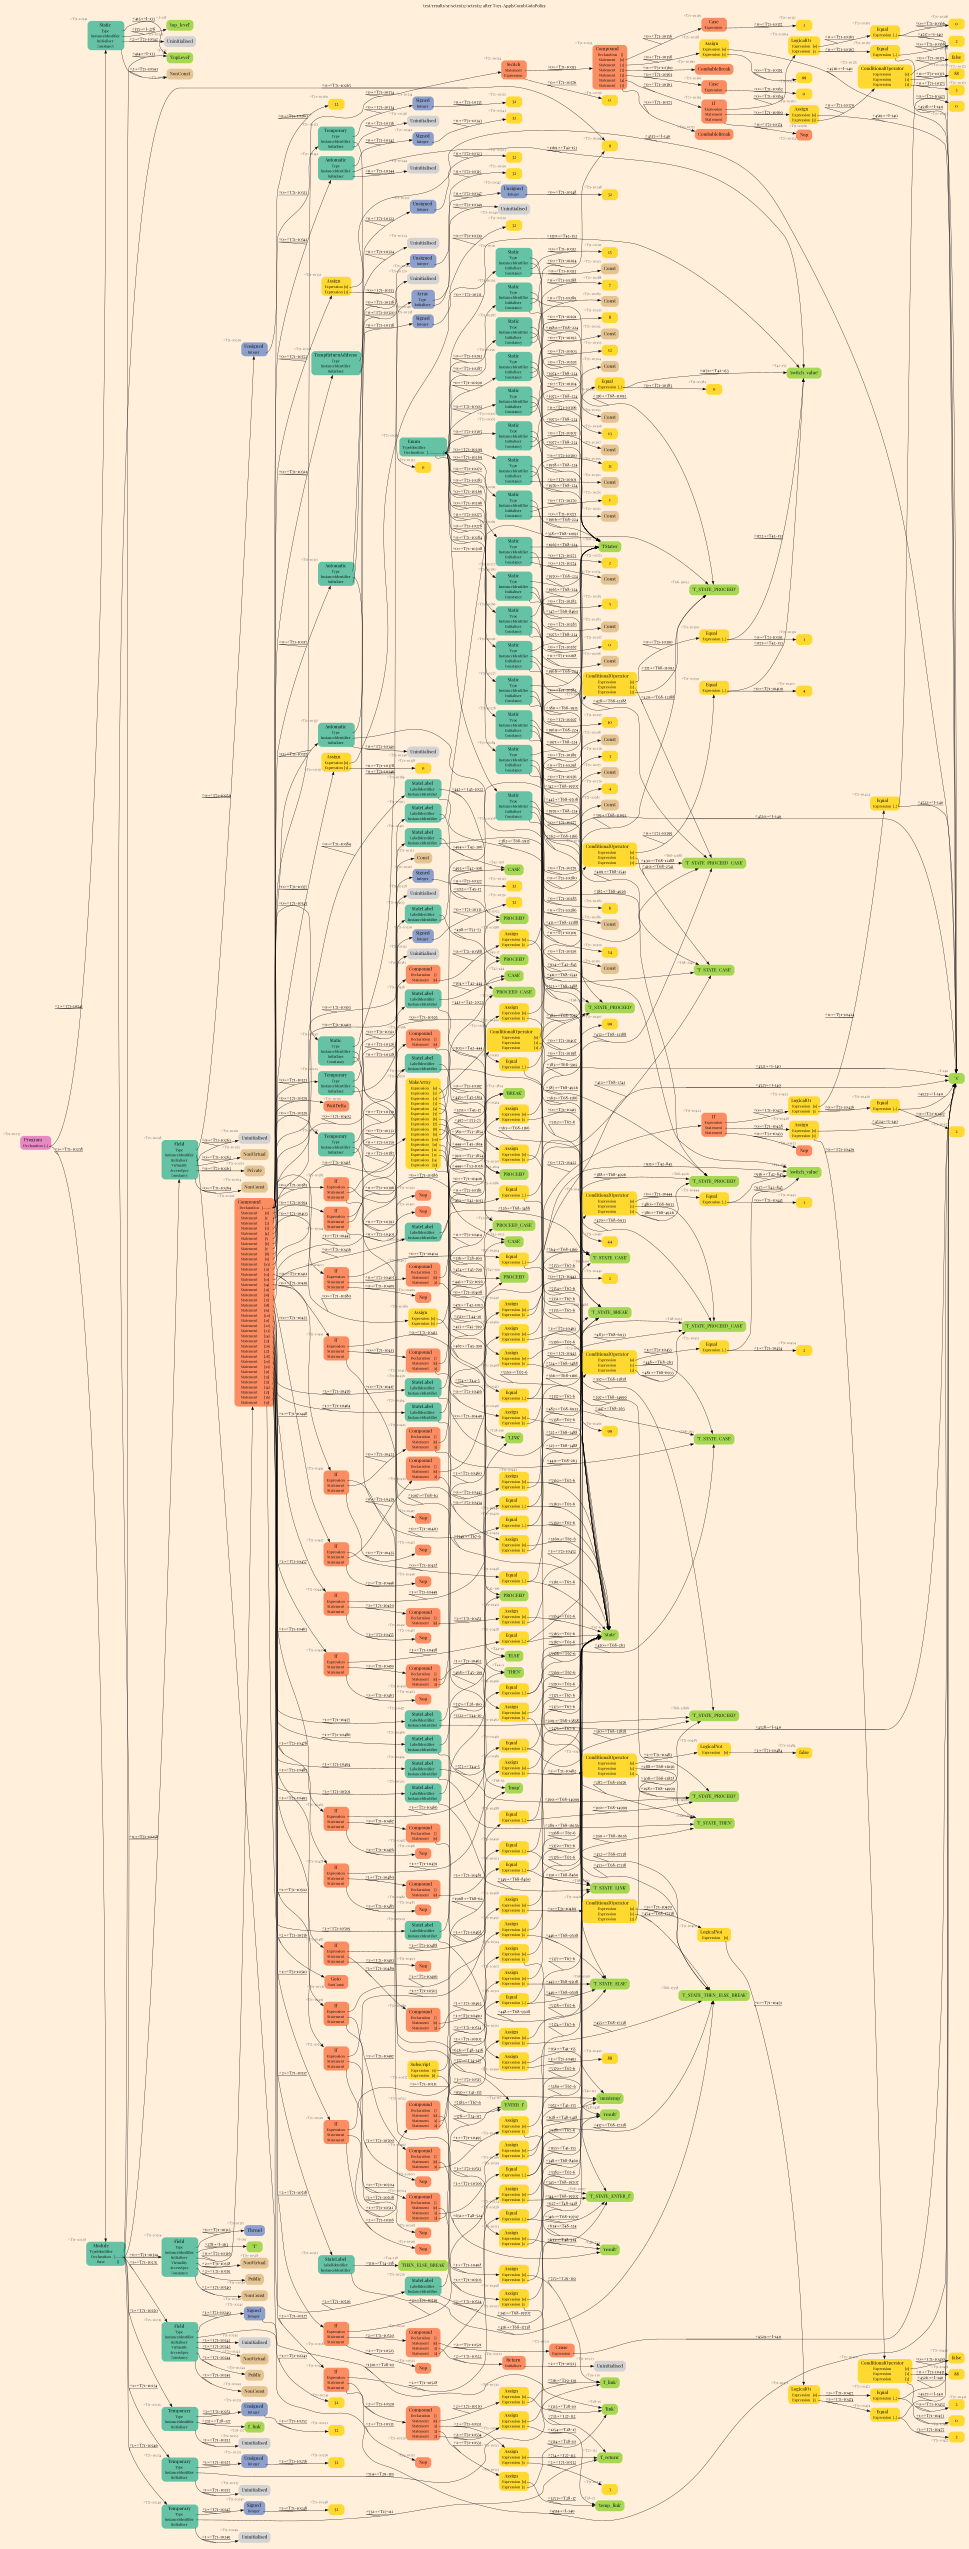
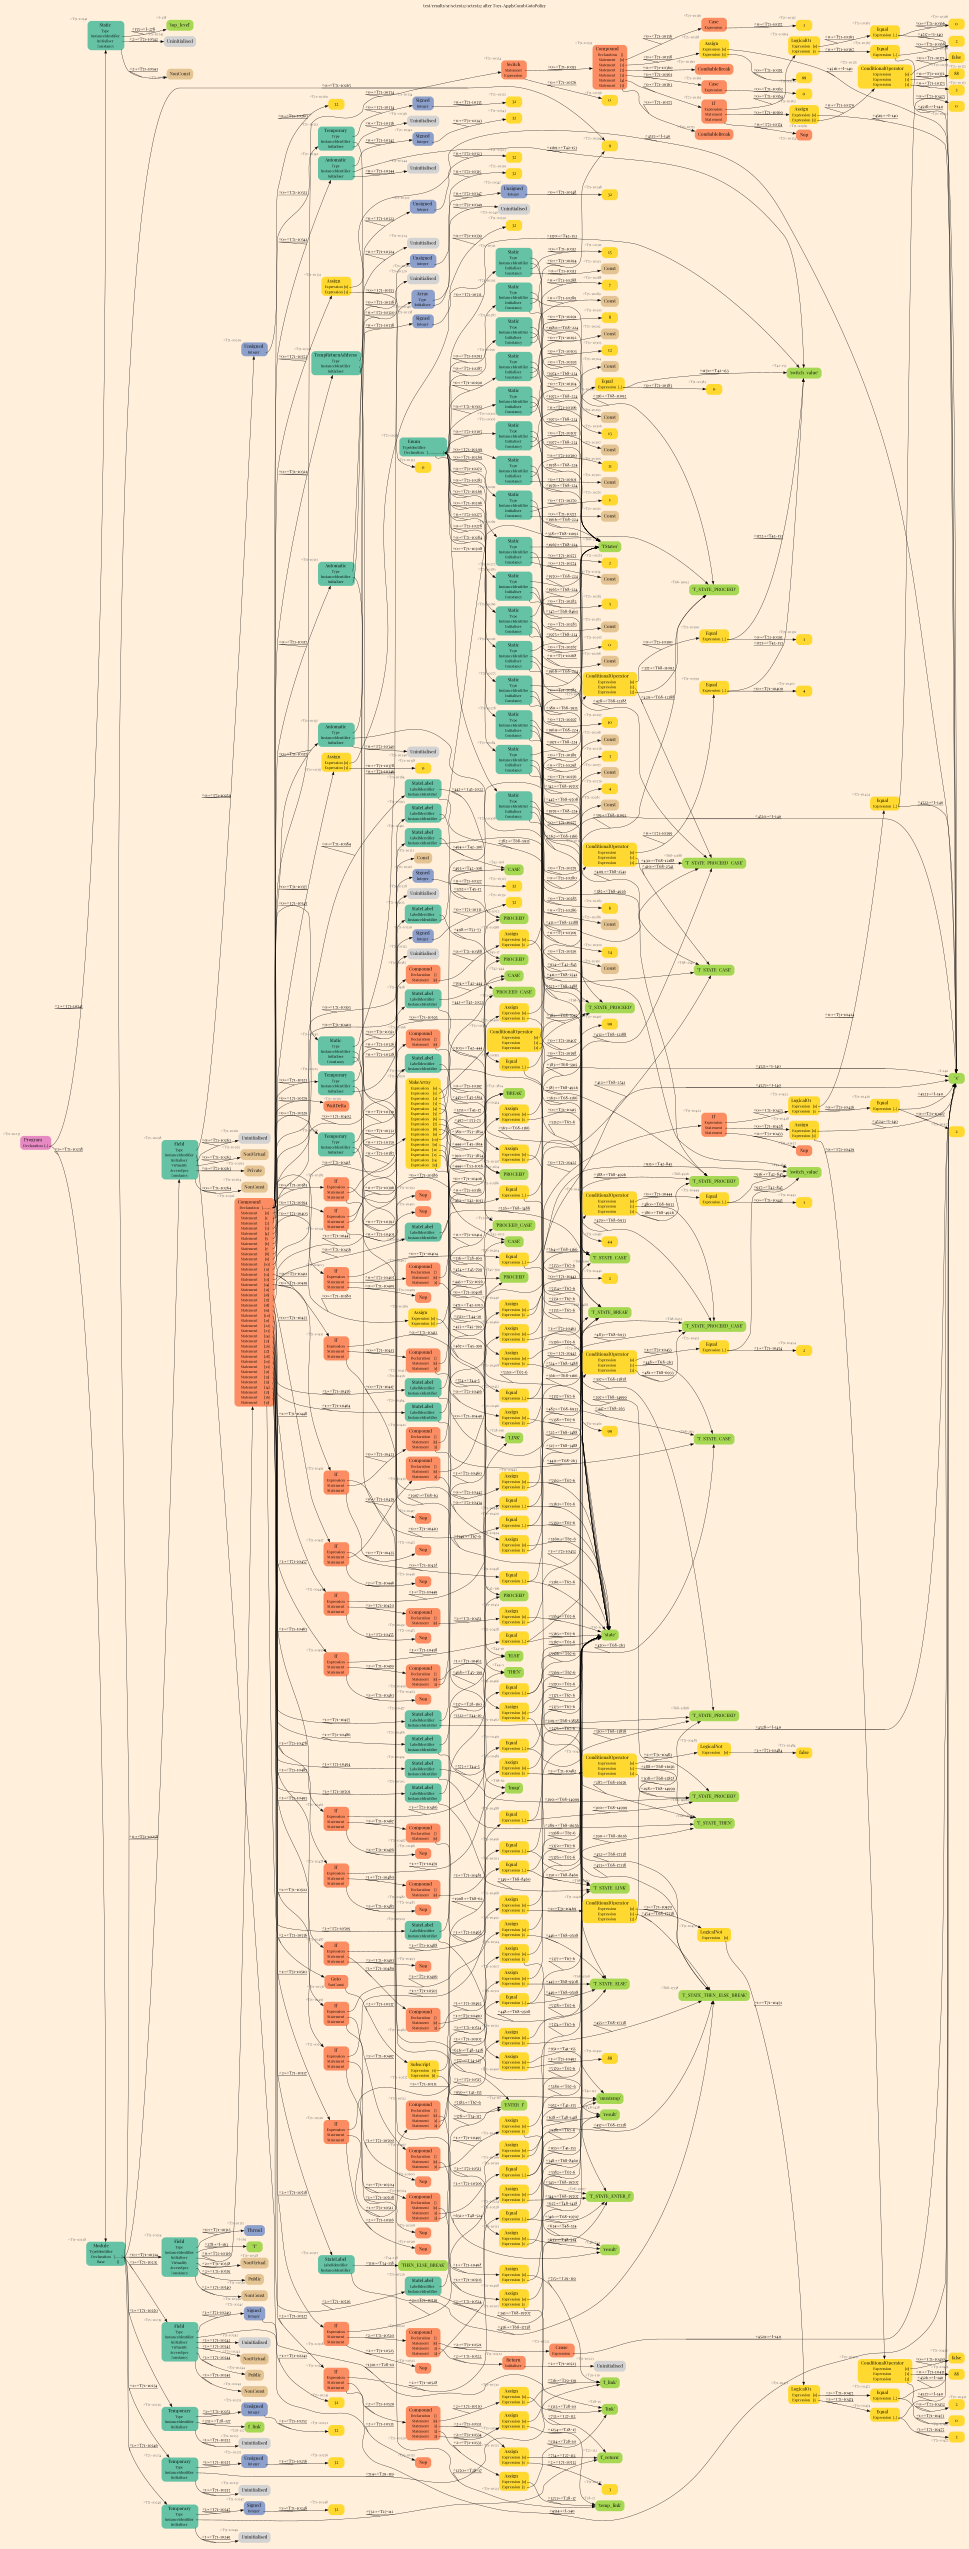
(180, 58) -> none
none -> (396, 1507)
none -> (374, 2024)
